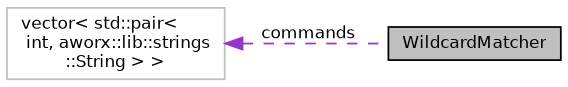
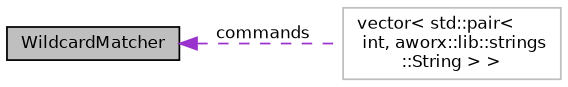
(315, 44) -> (270, 44)
